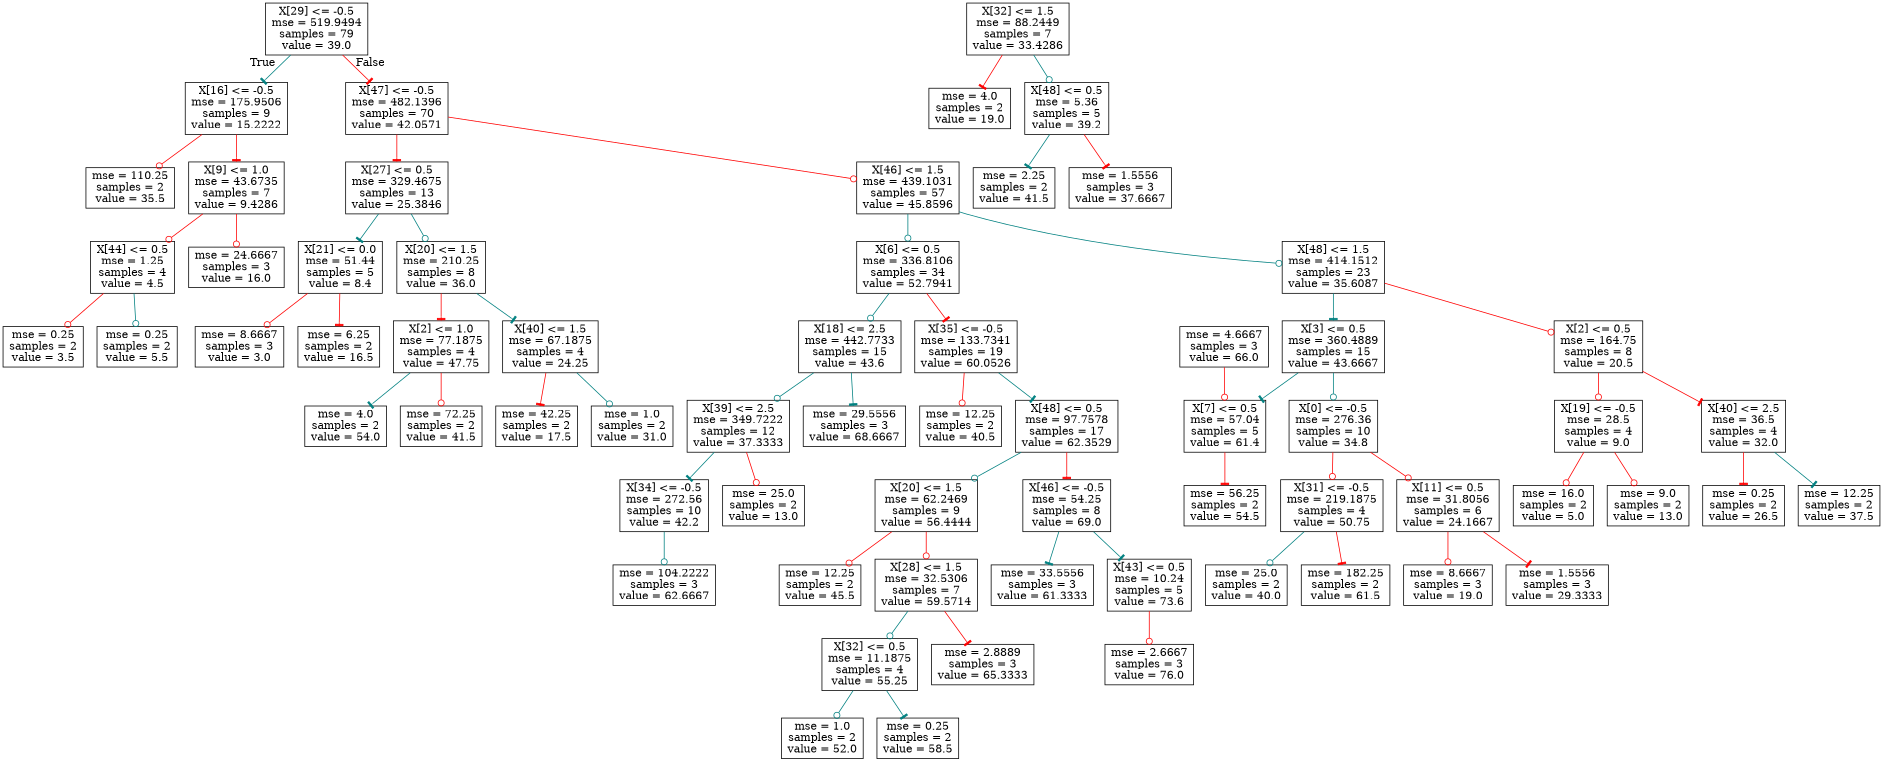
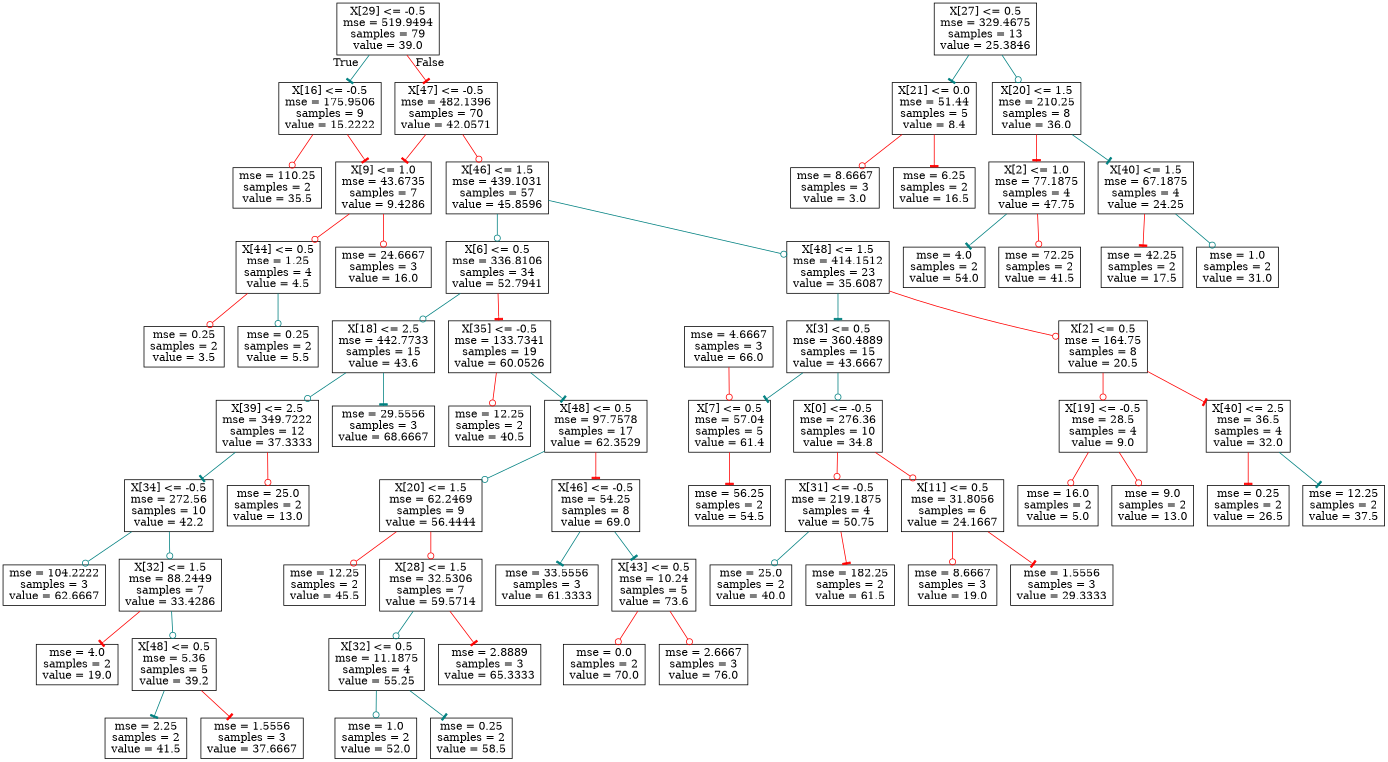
(397, 146) -> (416, 147)
none -> (170, 542)
none -> (604, 665)
